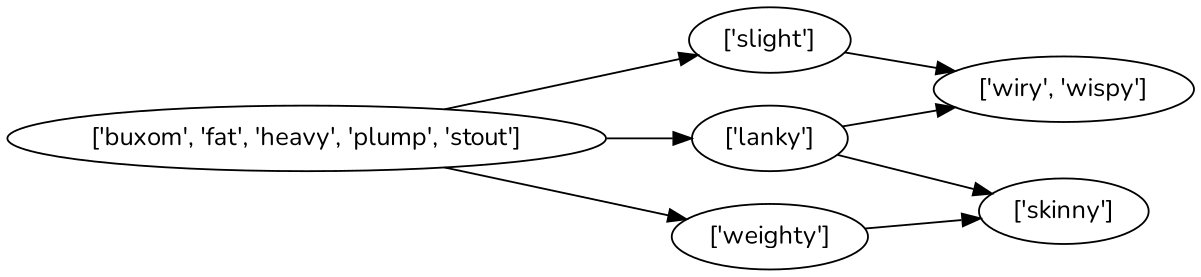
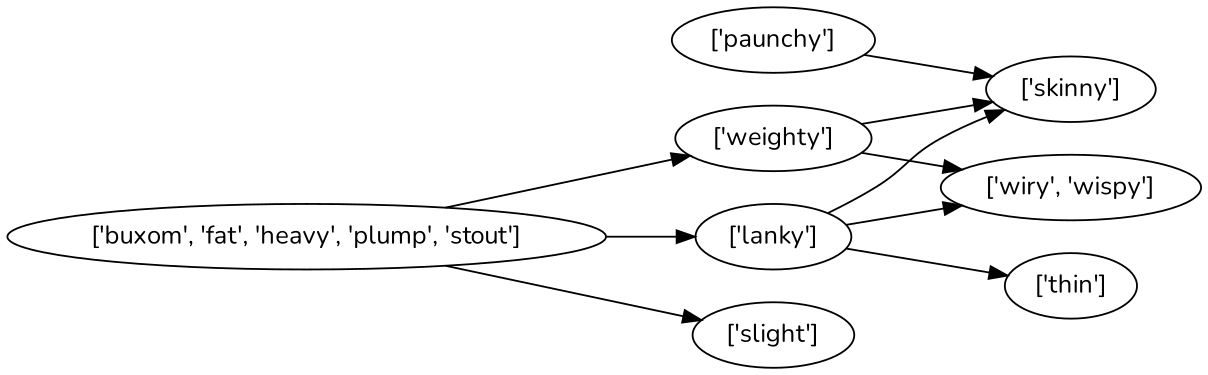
none -> (773, 40)
(891, 60) -> (895, 158)
none -> (1071, 286)
